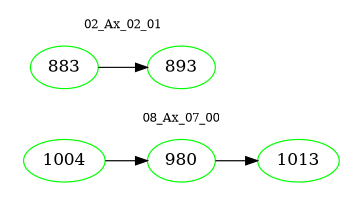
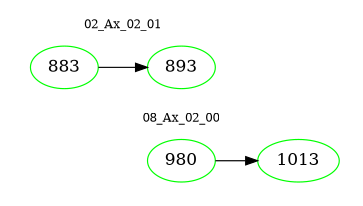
(181, 119) -> (181, 119)
(64, 161) -> none
